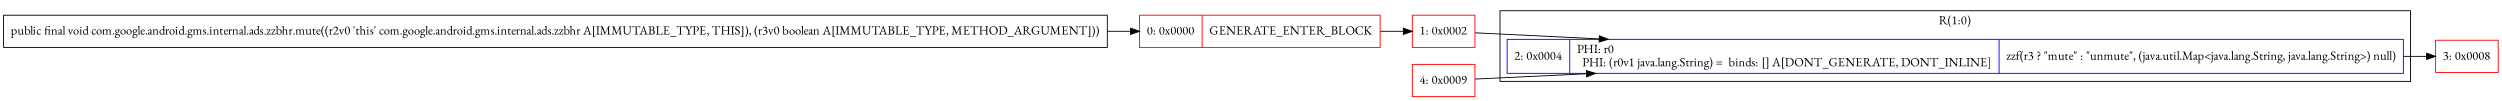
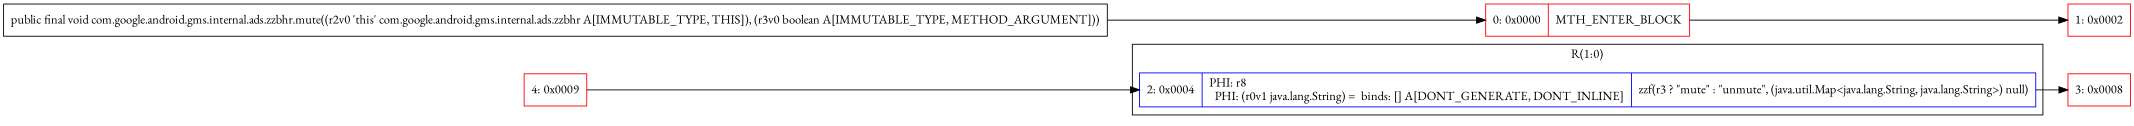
(1291, 31) -> (1619, 20)
(1537, 36) -> none
(1597, 49) -> (1229, 83)
